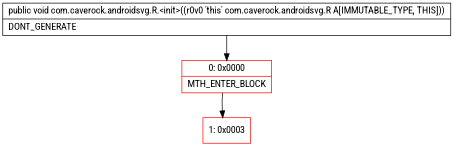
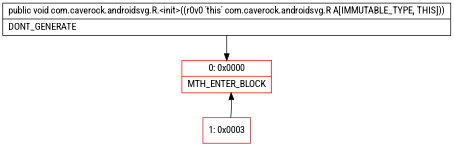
(222, 102) -> (231, 109)
